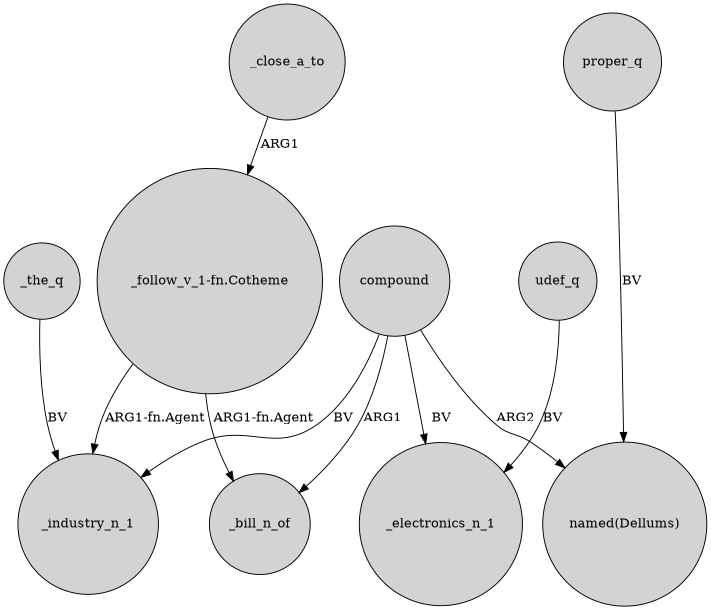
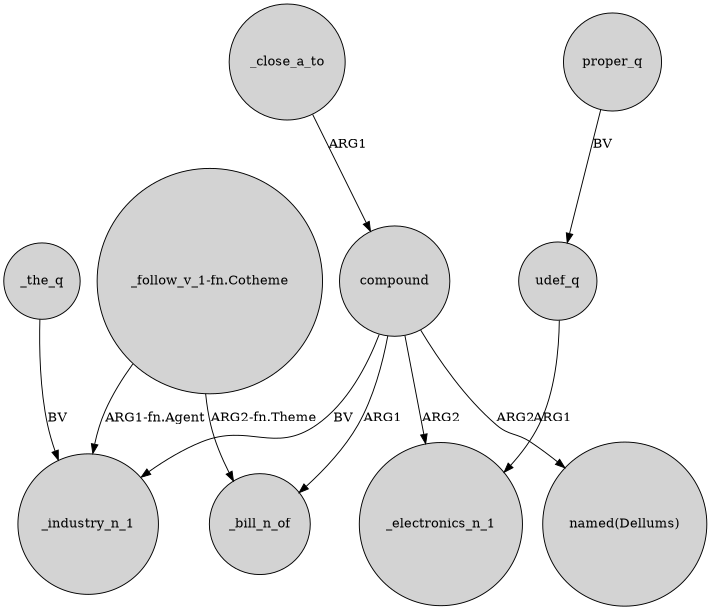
(259, 141) -> (339, 168)
(620, 272) -> (585, 172)
(264, 418) -> (264, 418)
(441, 418) -> (441, 418)
(553, 418) -> (553, 418)
